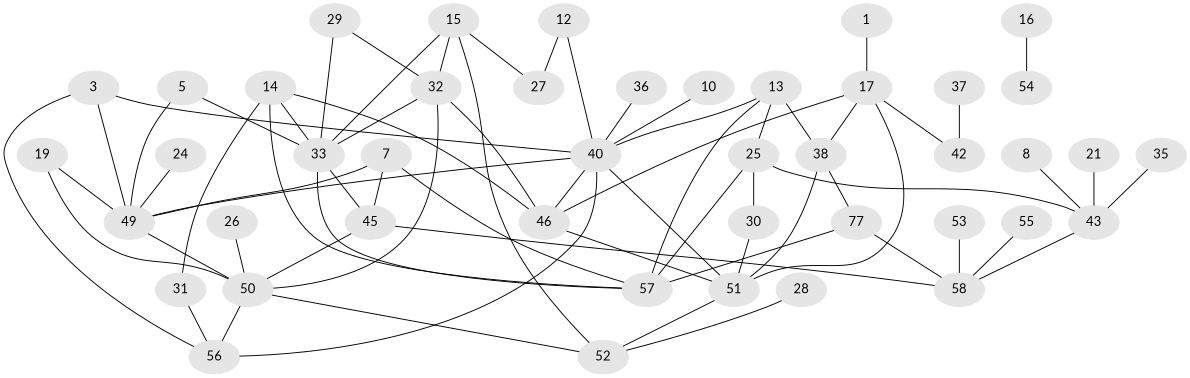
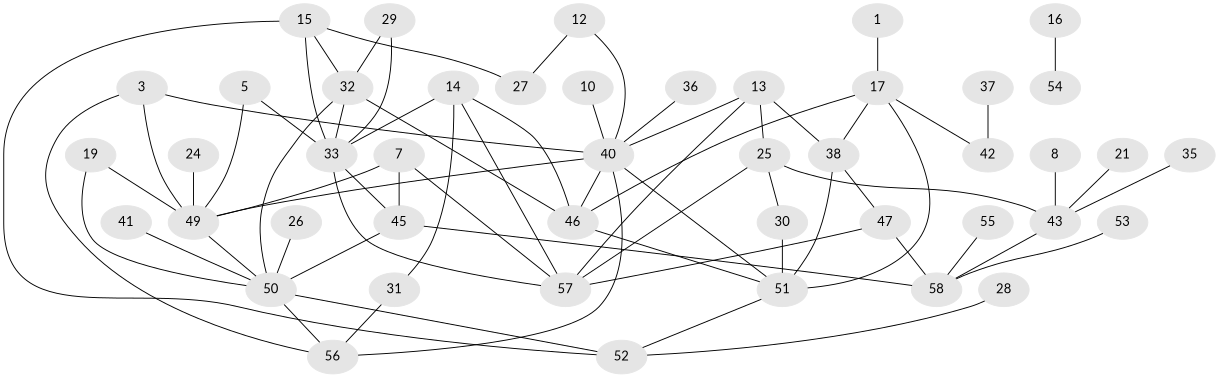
none -> (126, 222)
(857, 222) -> (885, 222)
